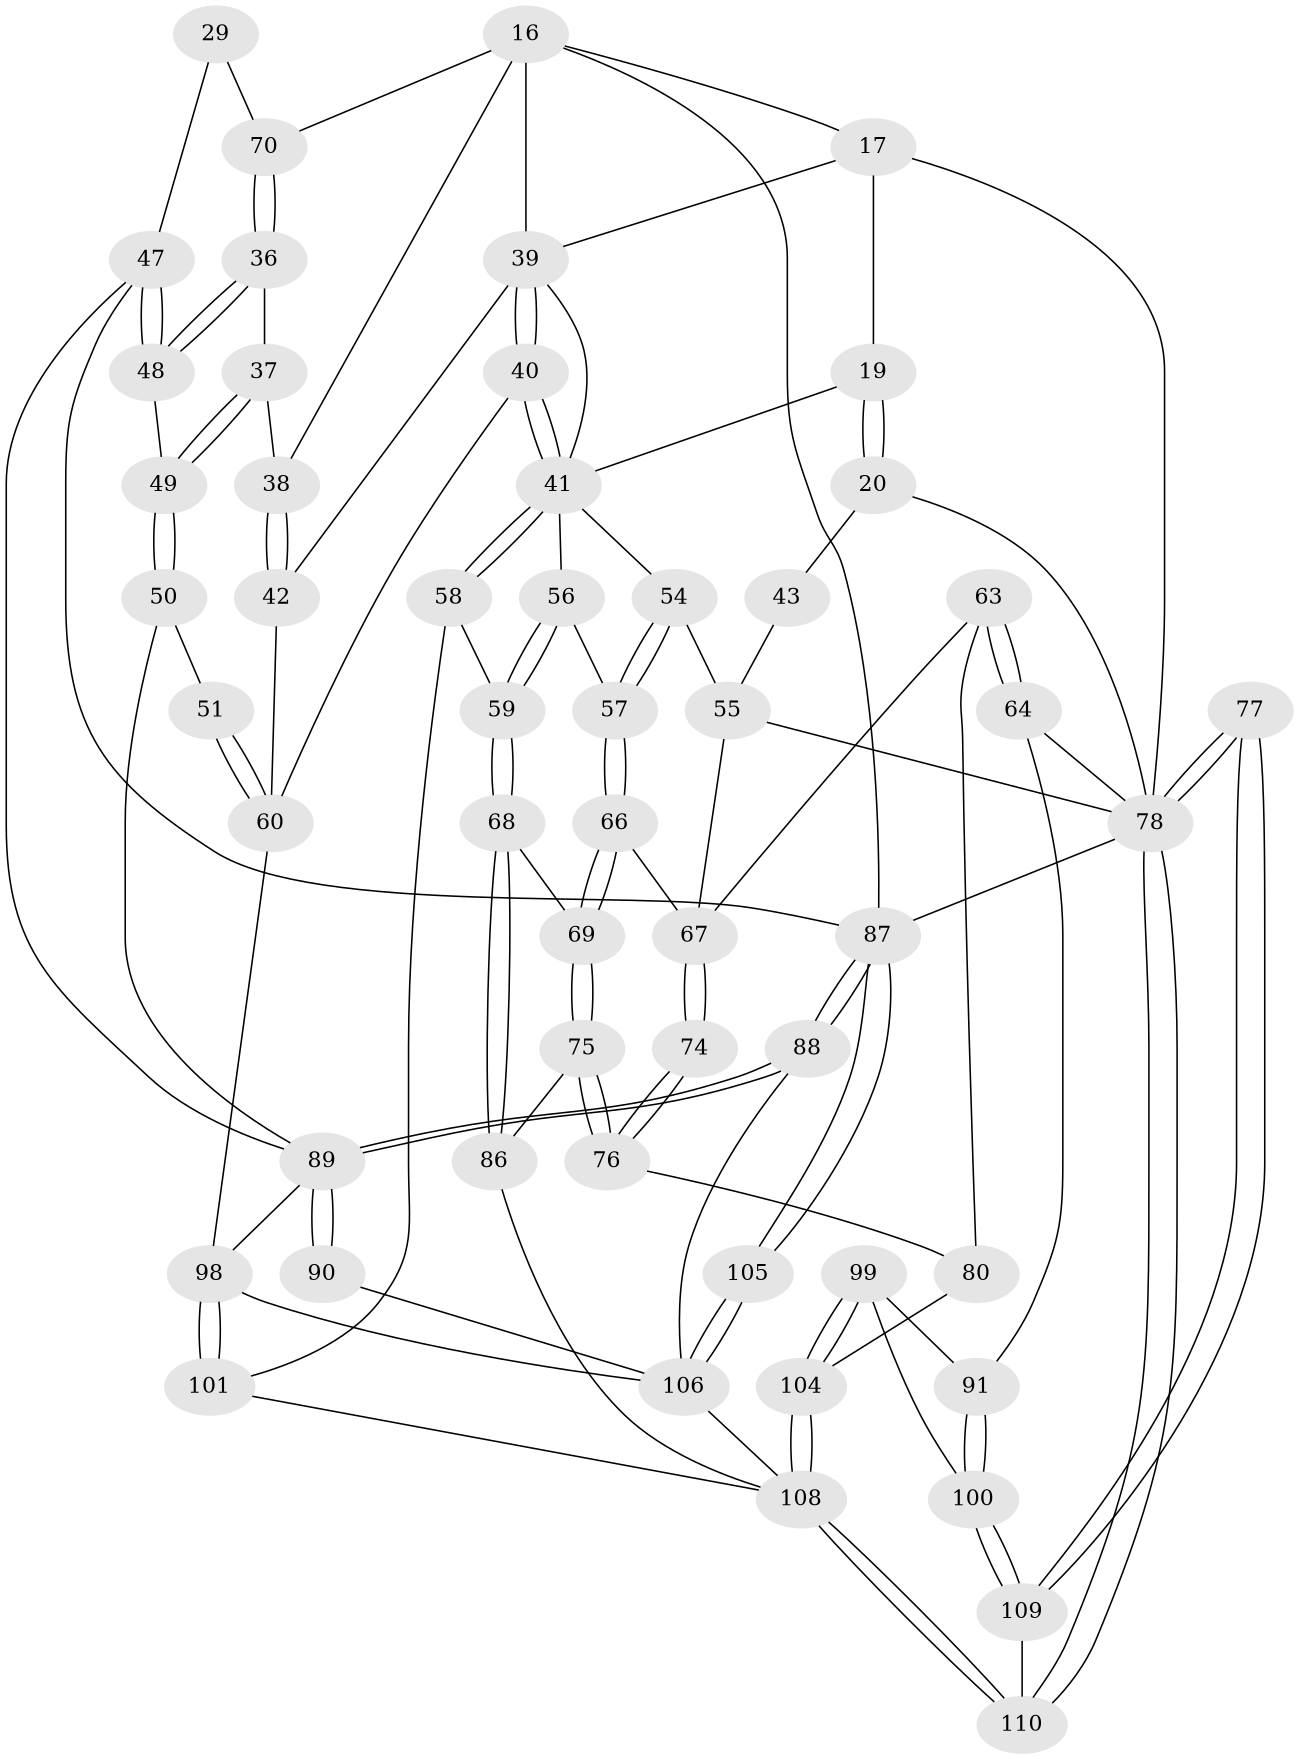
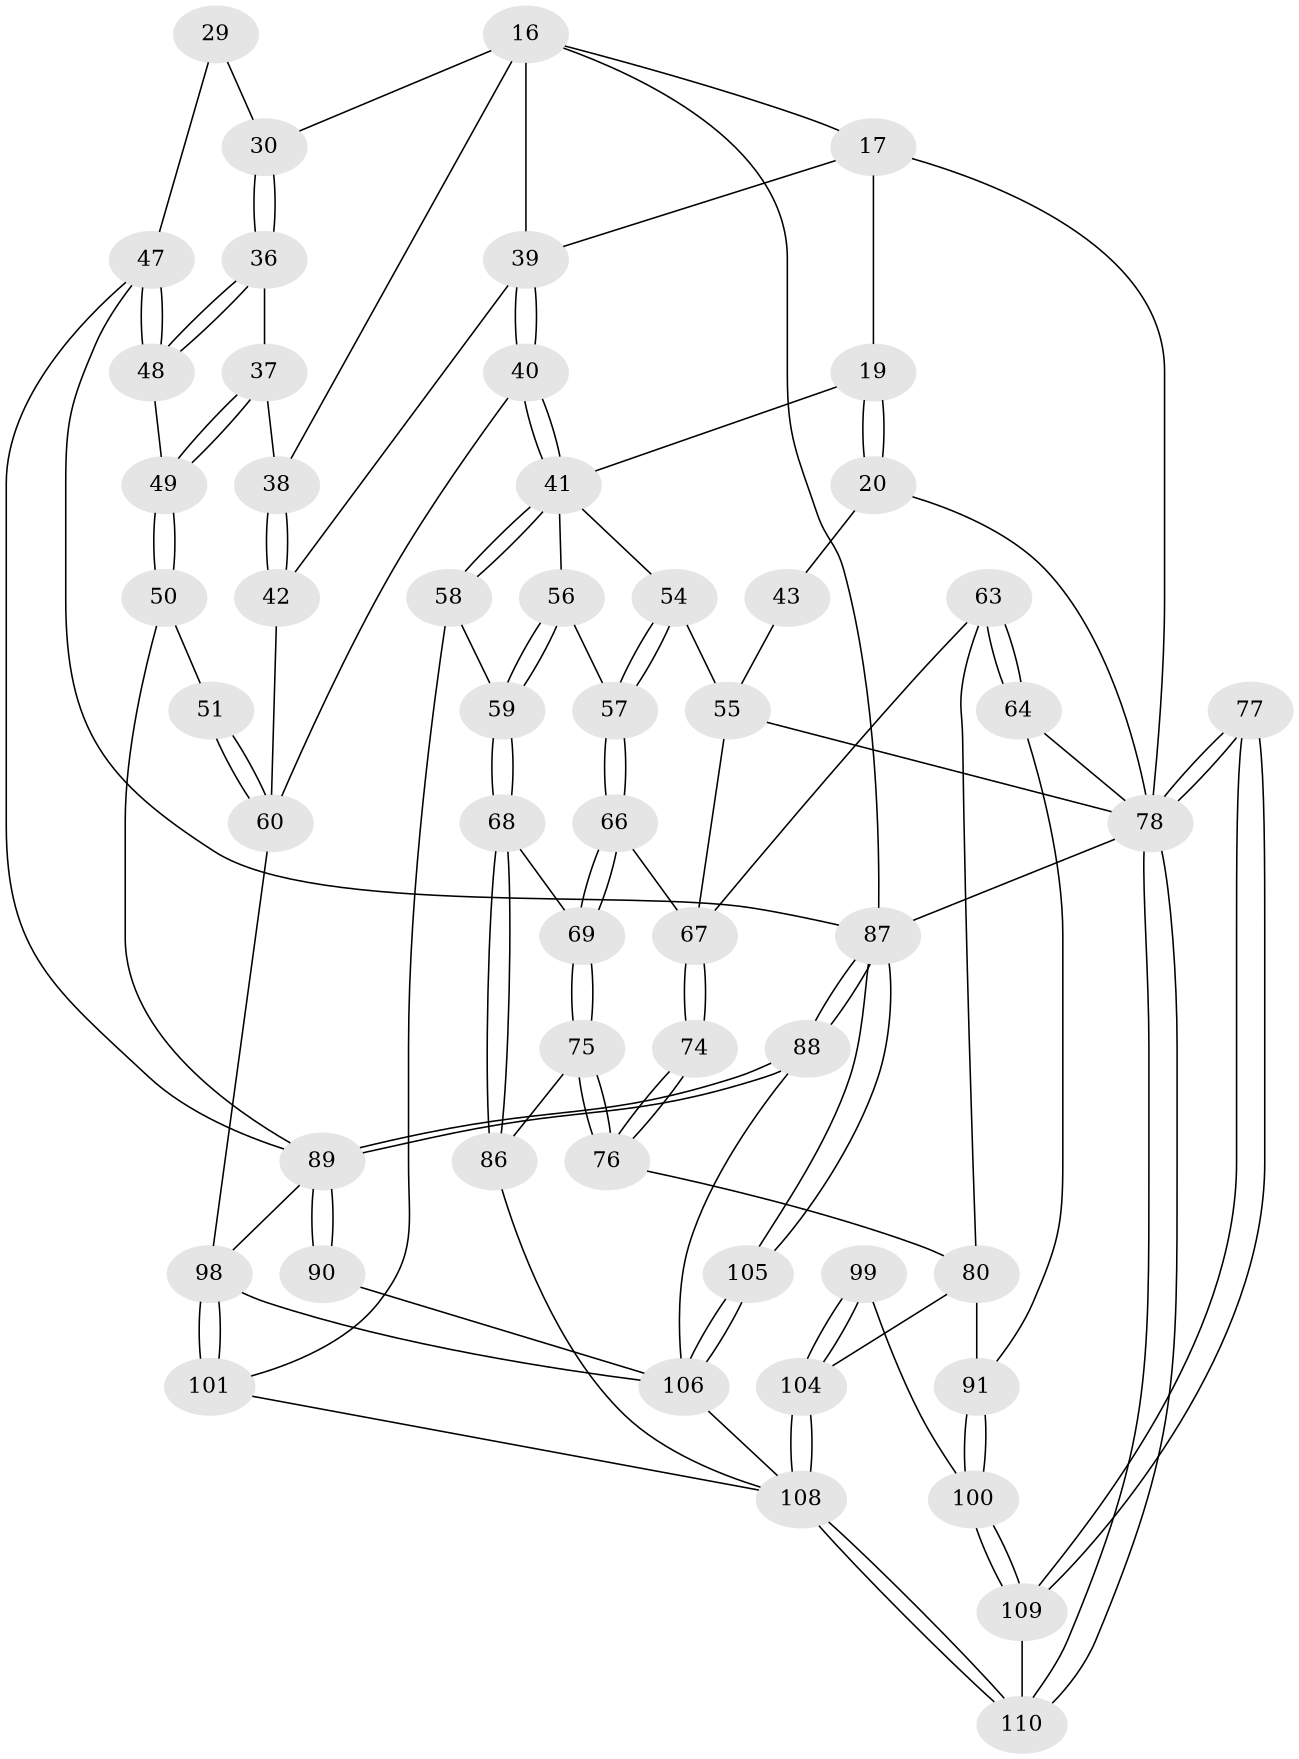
(265, 147) -> (265, 147)
(586, 367) -> none
(920, 1330) -> (977, 1331)
